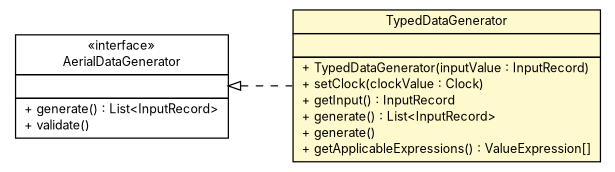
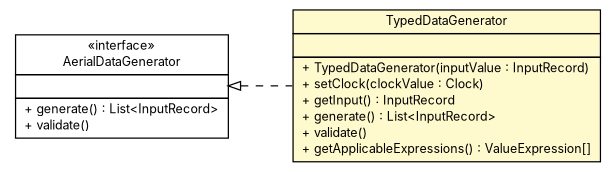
(339, 133) -> (335, 133)
